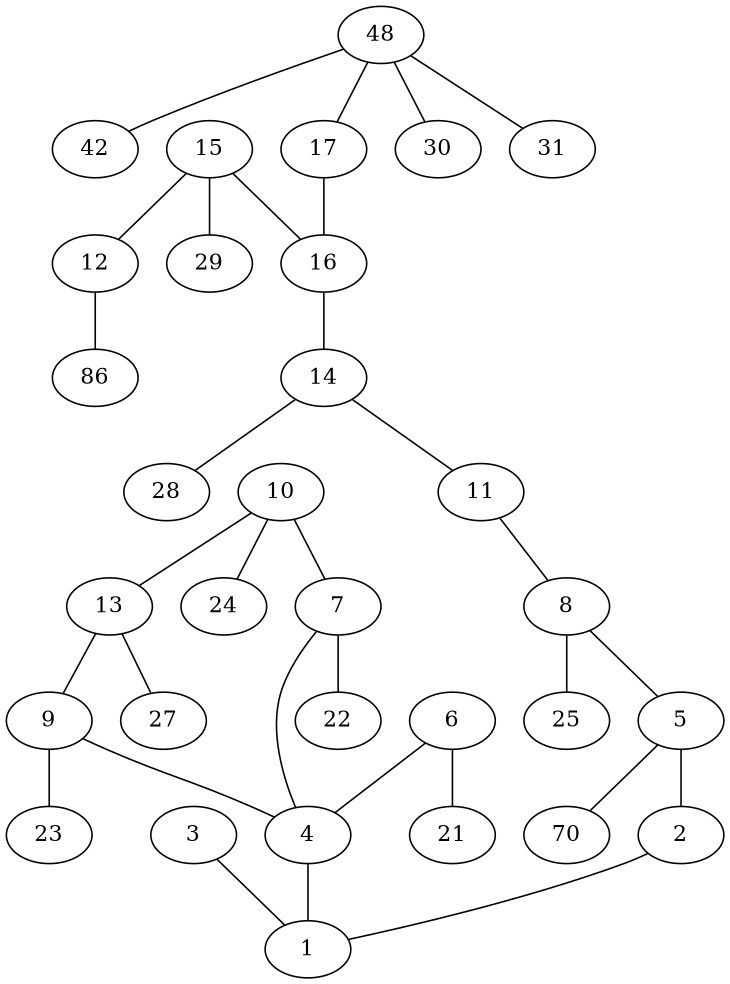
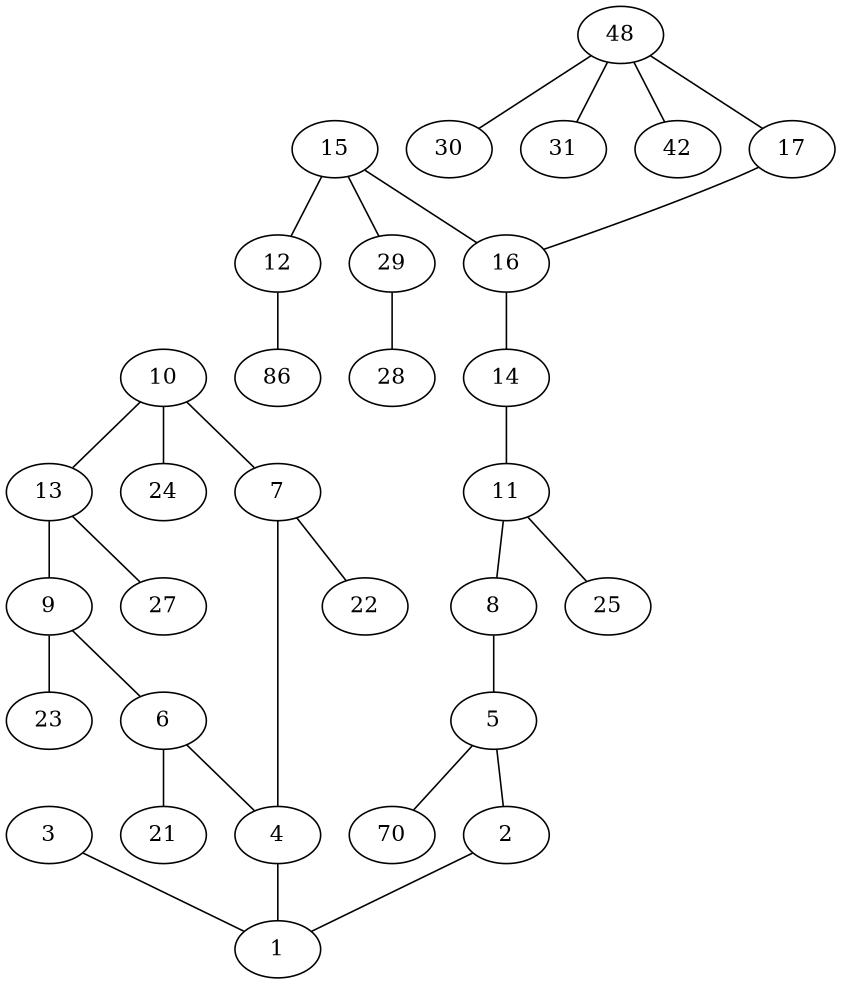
(245, 435) -> (392, 321)
(567, 664) -> (557, 549)
(179, 778) -> (106, 663)
